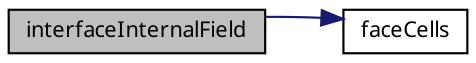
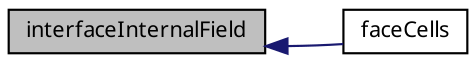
(293, 17) -> (316, 45)
